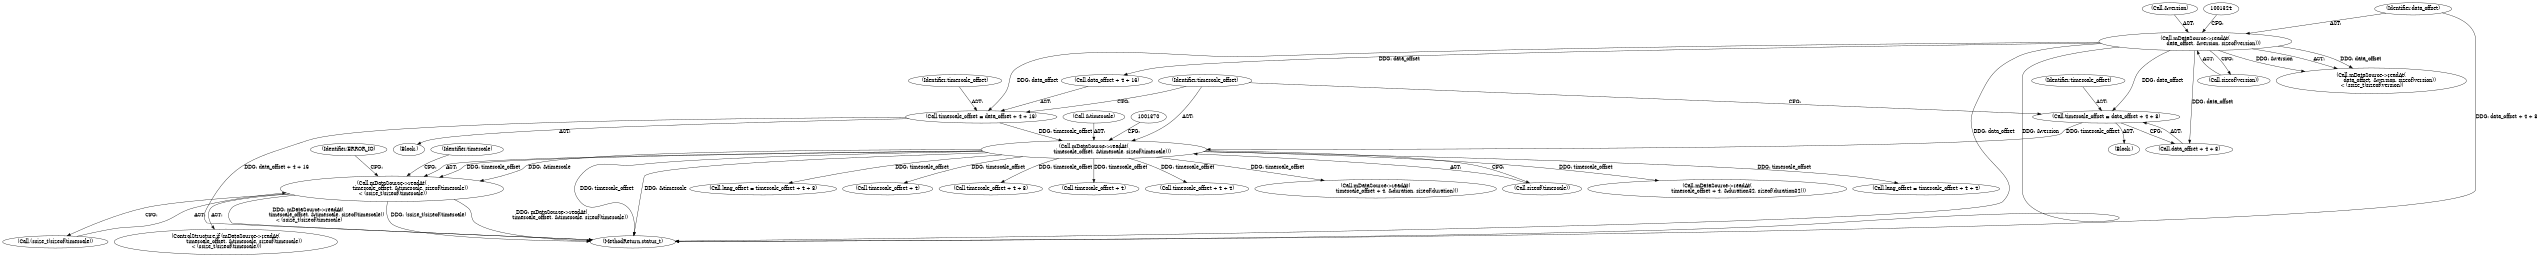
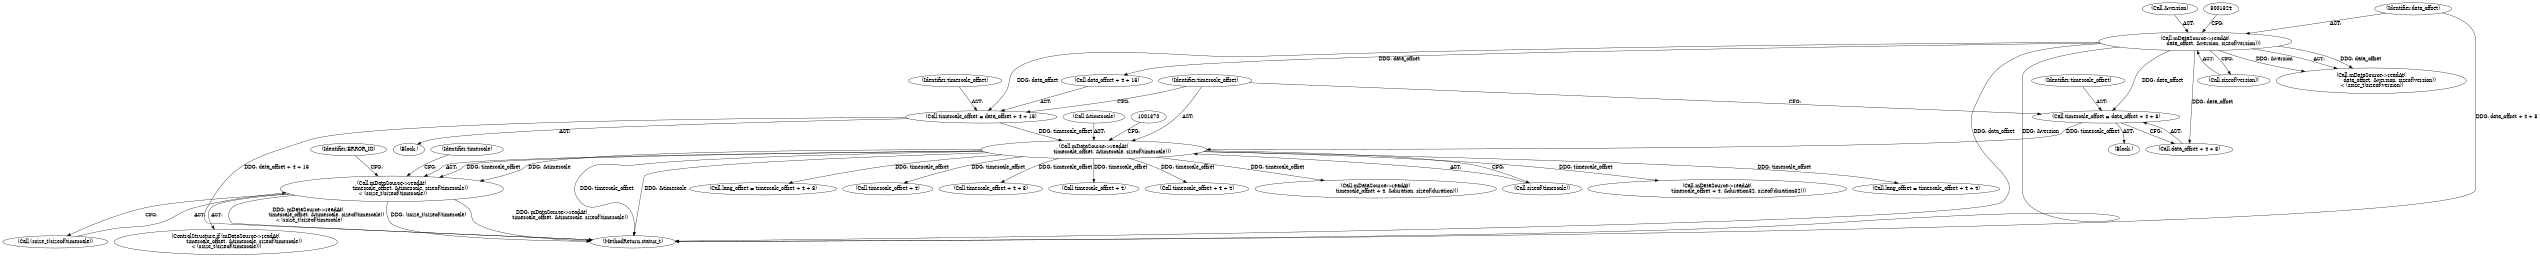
(2221, 9) -> (2221, 9)
